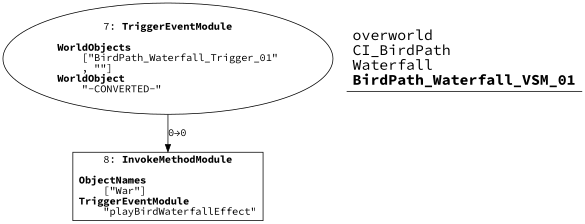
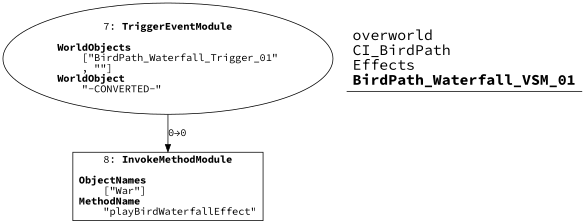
(393, 65) -> (384, 65)
(134, 201) -> (110, 201)
